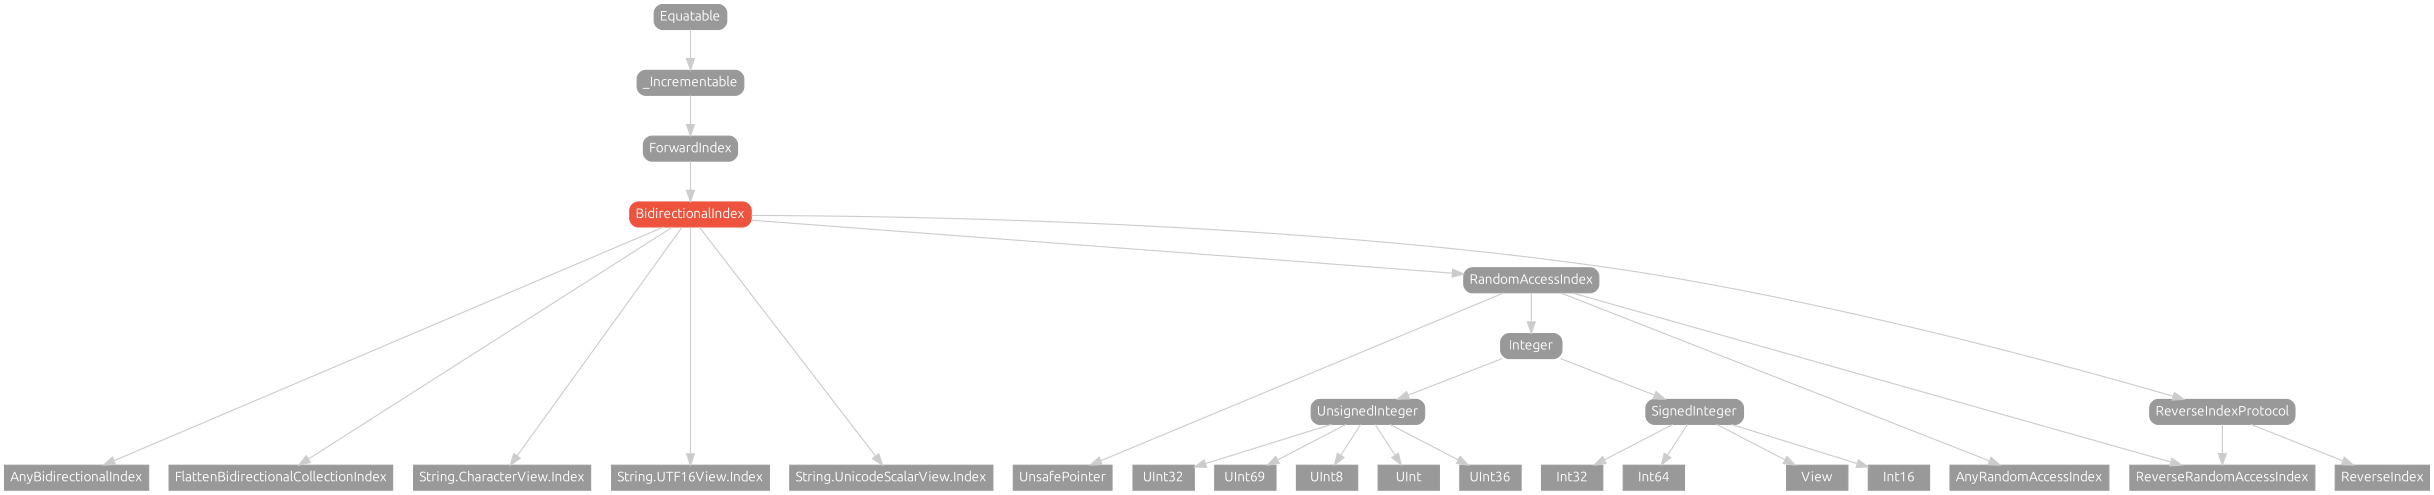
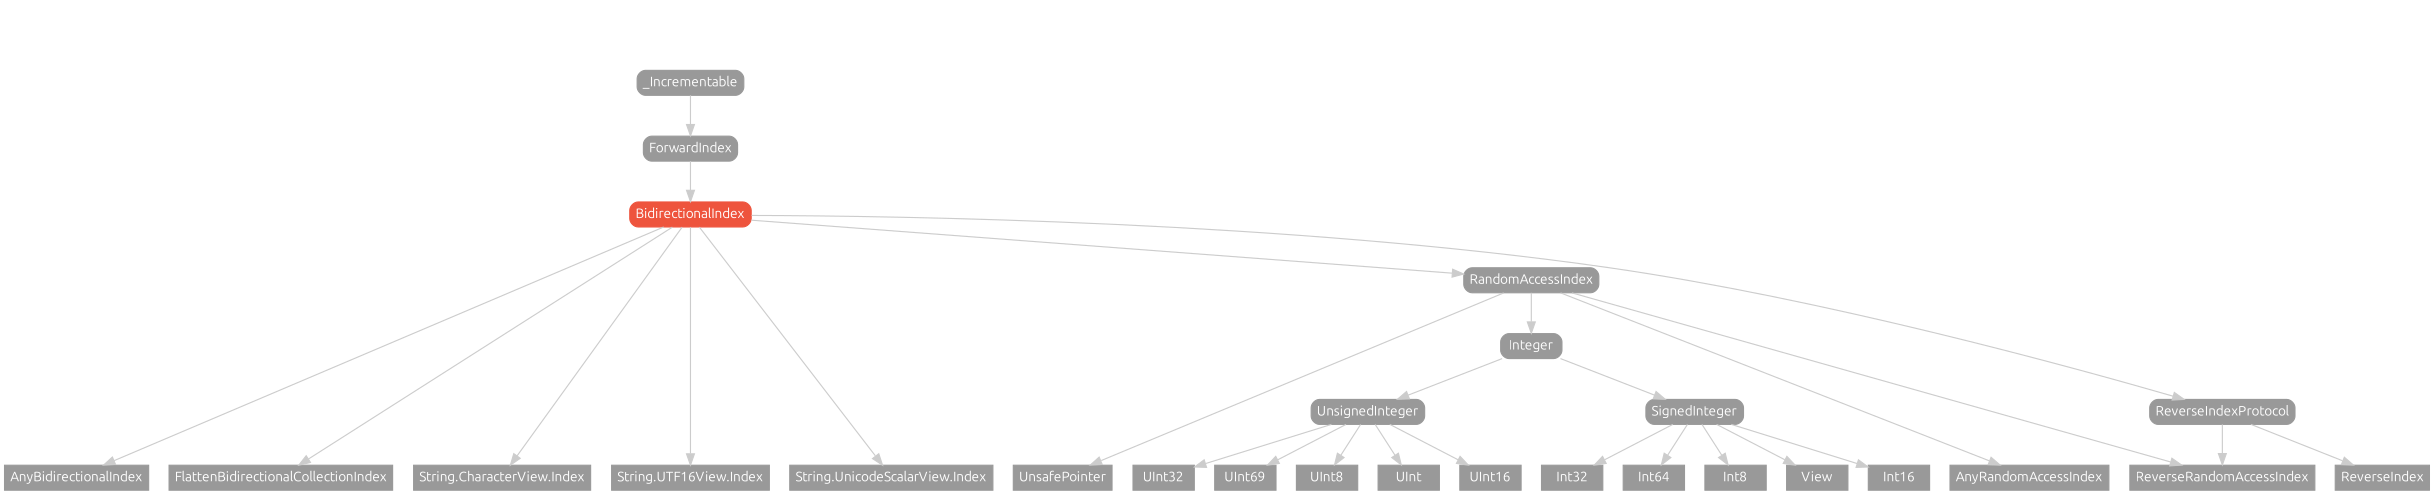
(690, 17) -> none
(1490, 478) -> (1490, 478)
none -> (1736, 478)
